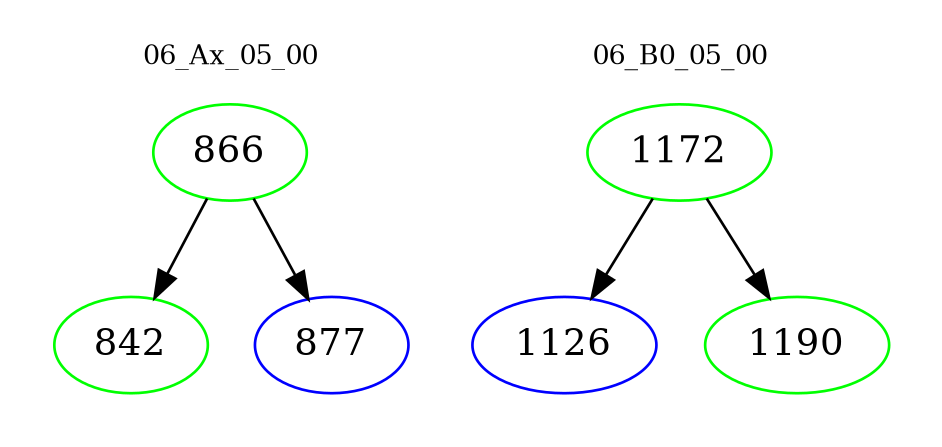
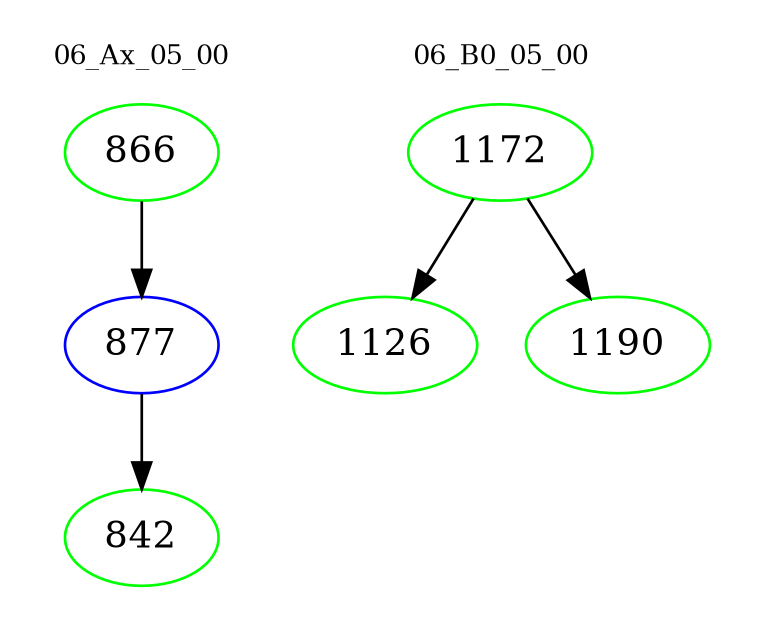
(187, 236) -> (142, 428)
(564, 345) -> (385, 345)
